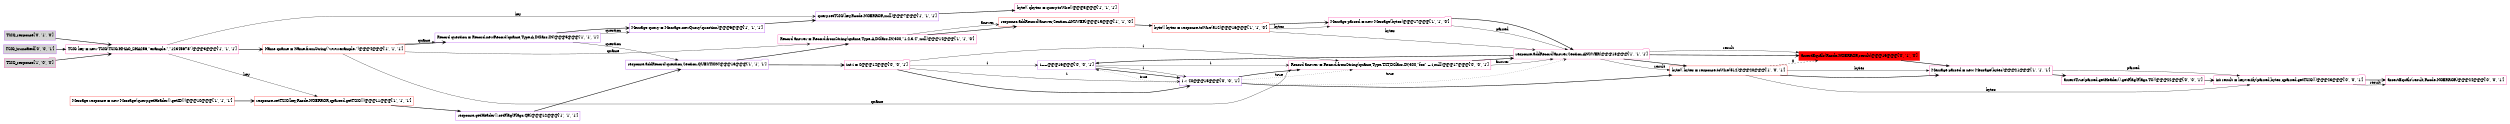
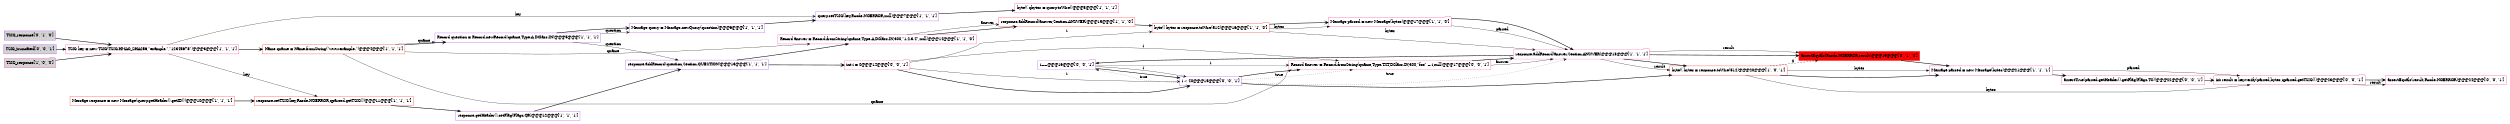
(973, 65) -> (1028, 40)
